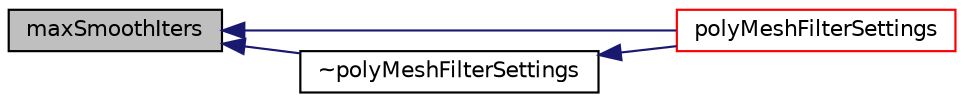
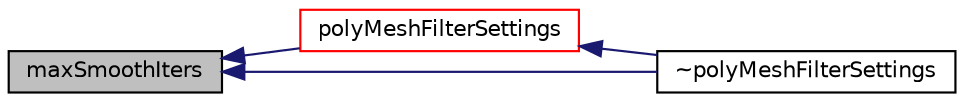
(649, 49) -> (629, 52)
